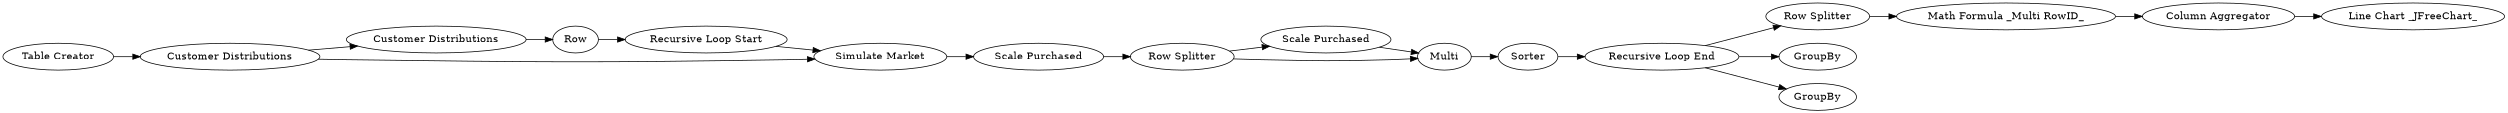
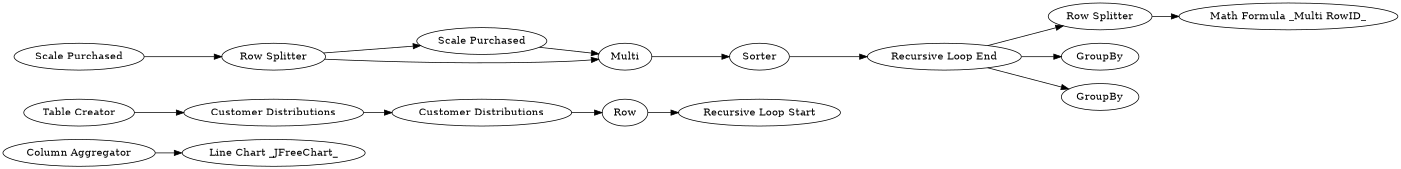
(2125, 16) -> none
(880, 57) -> none
